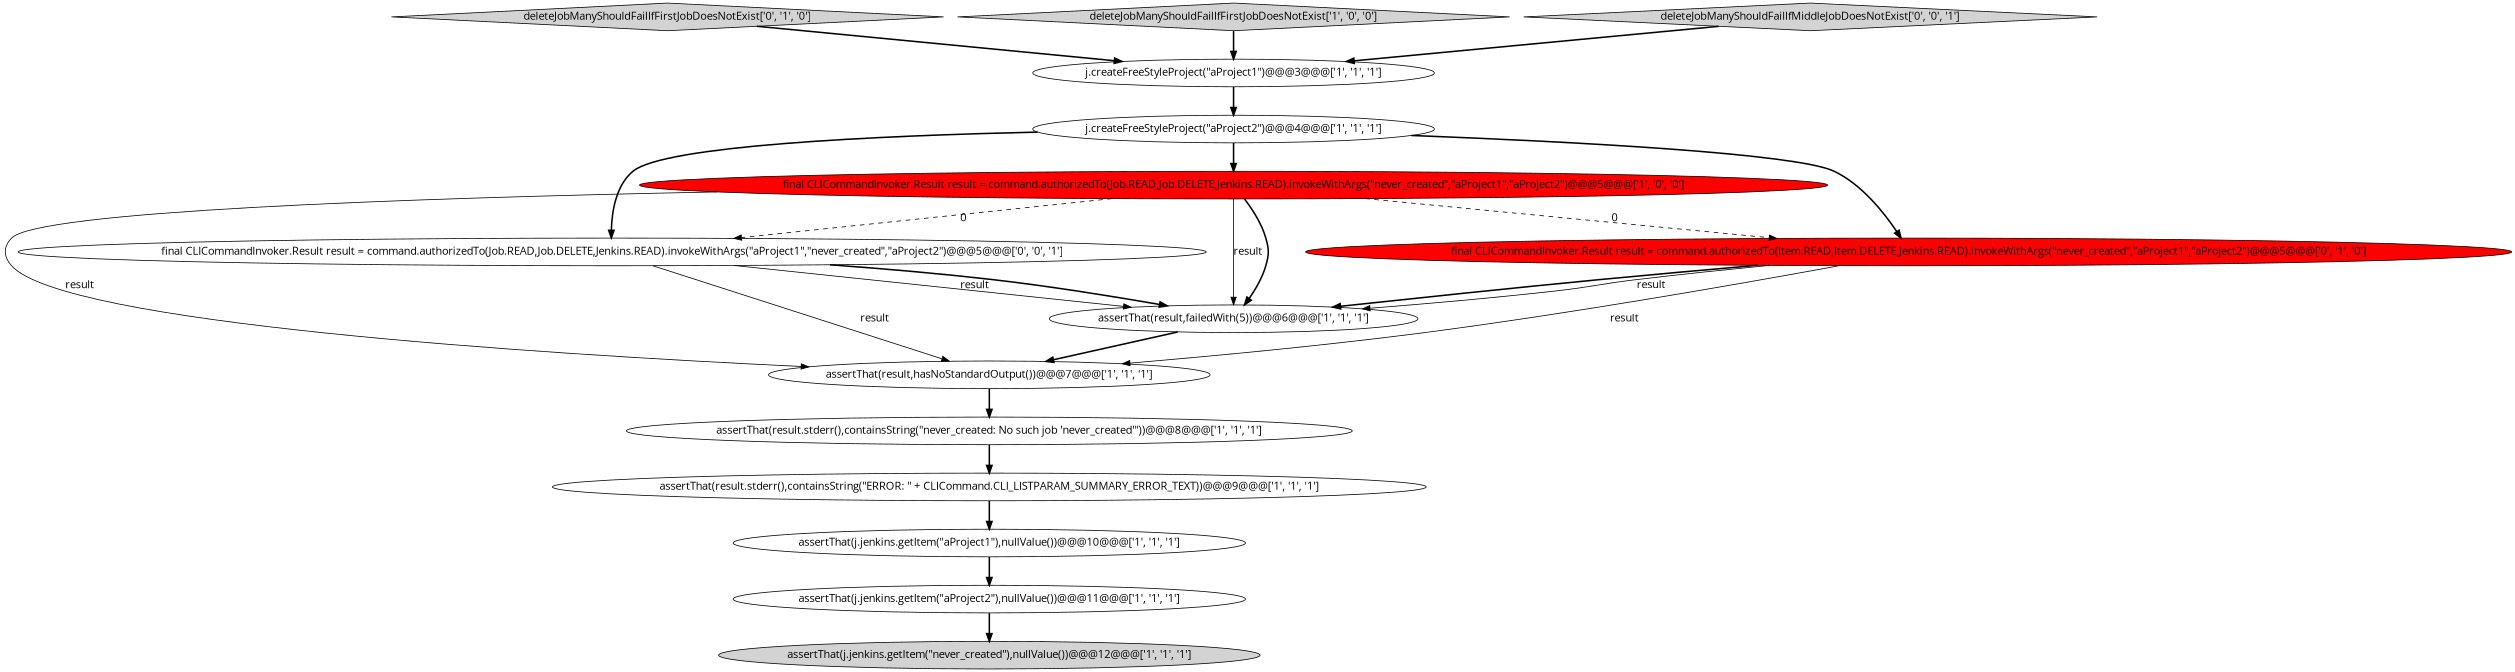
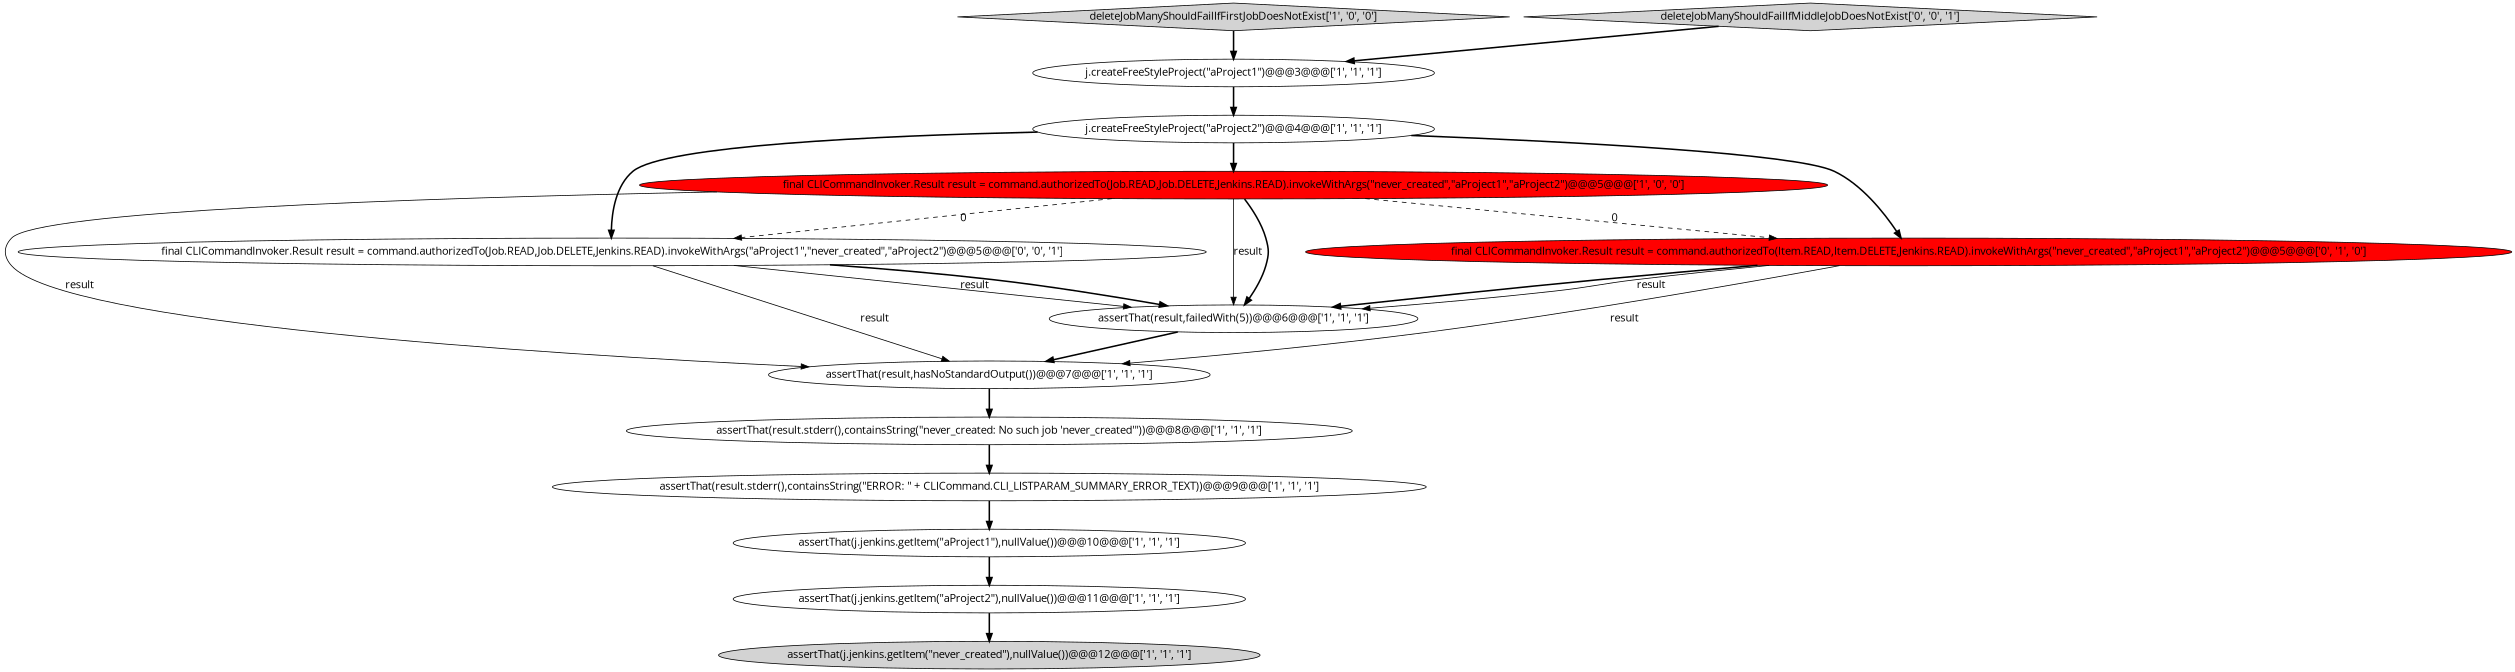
(667, 17) -> none
